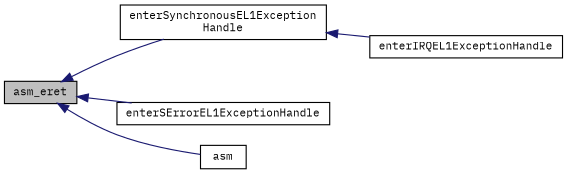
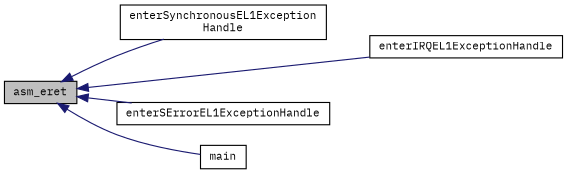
(354, 35) -> (229, 72)
(223, 157) -> (223, 157)
